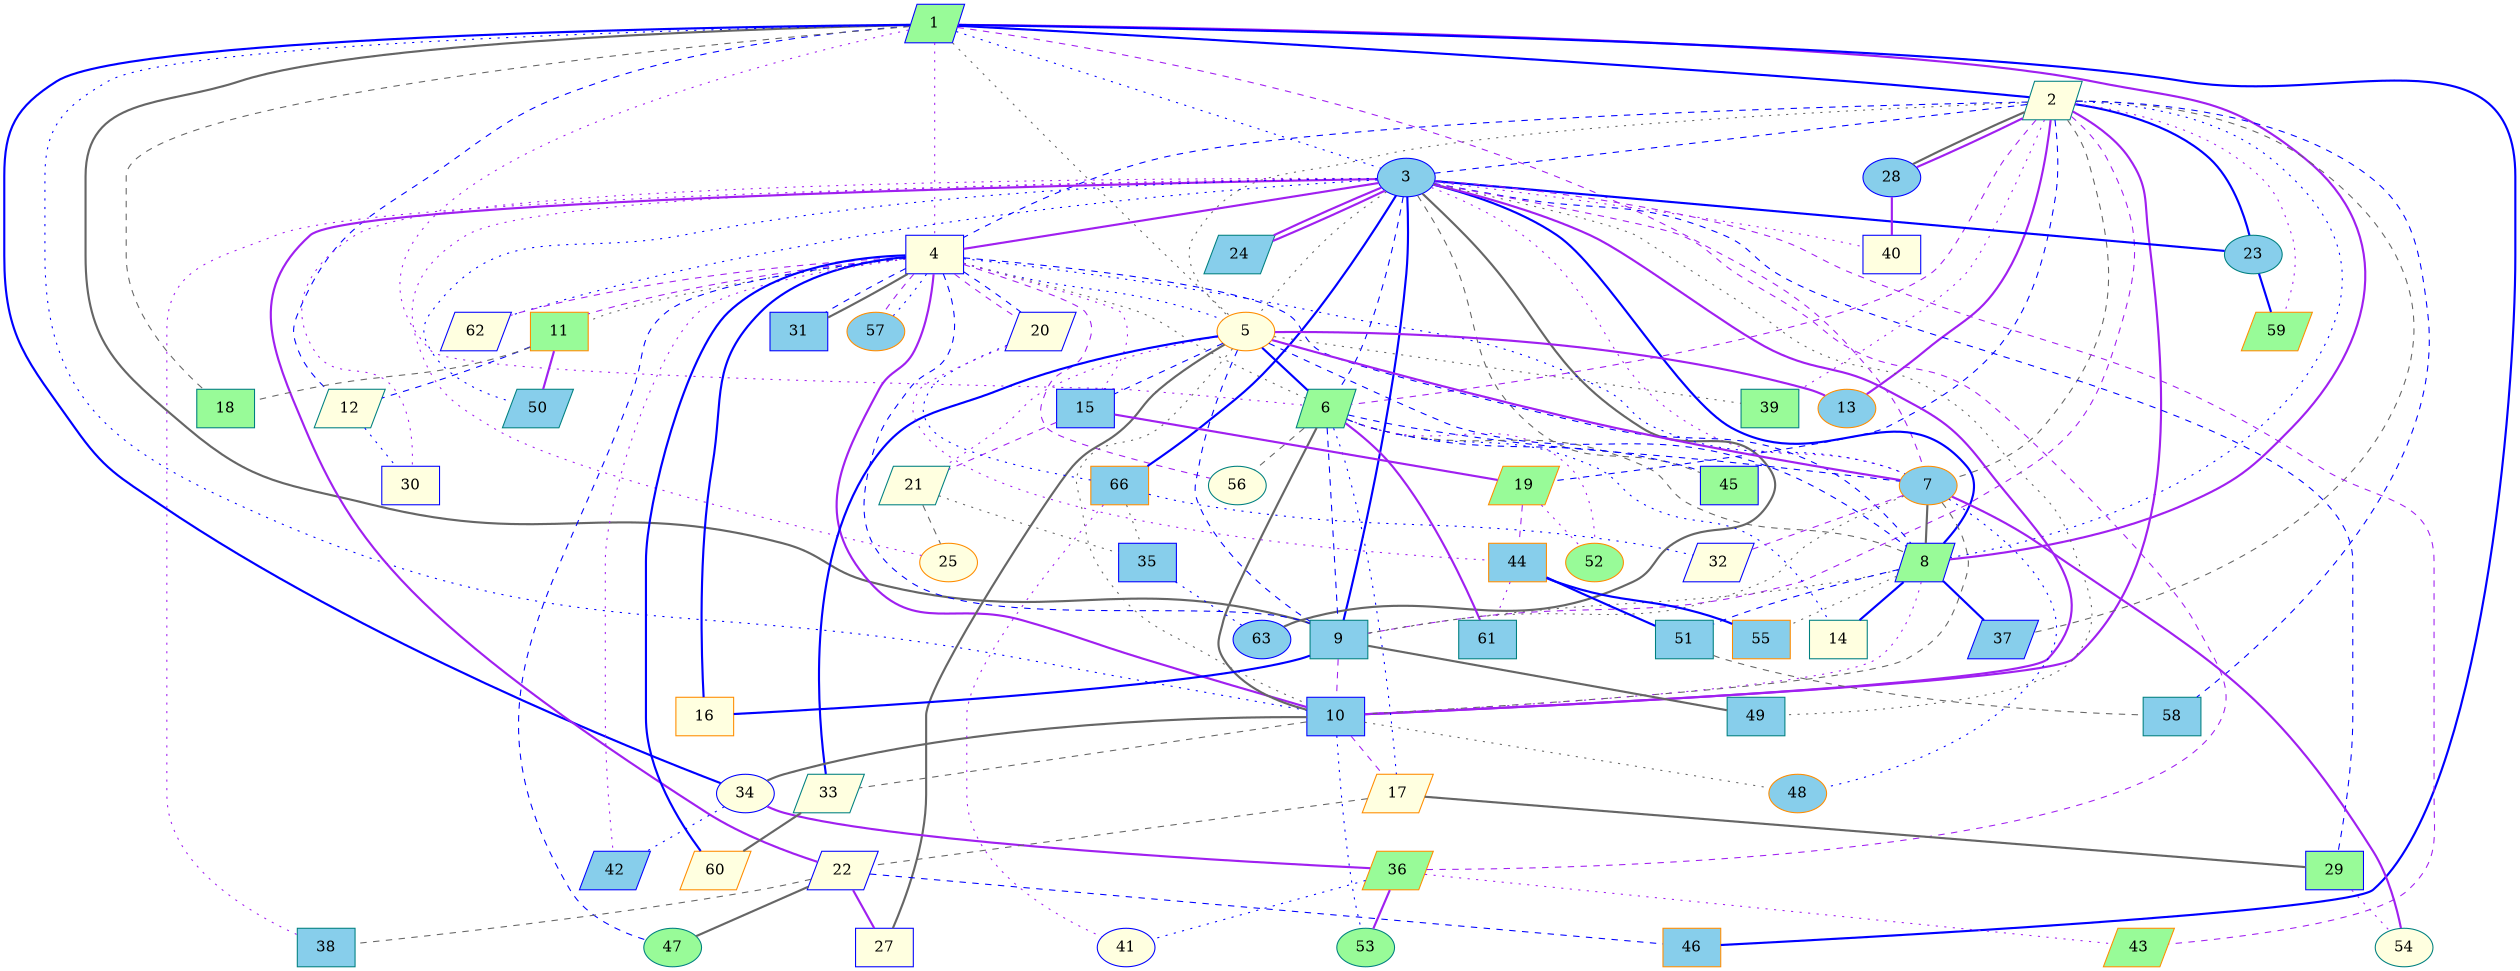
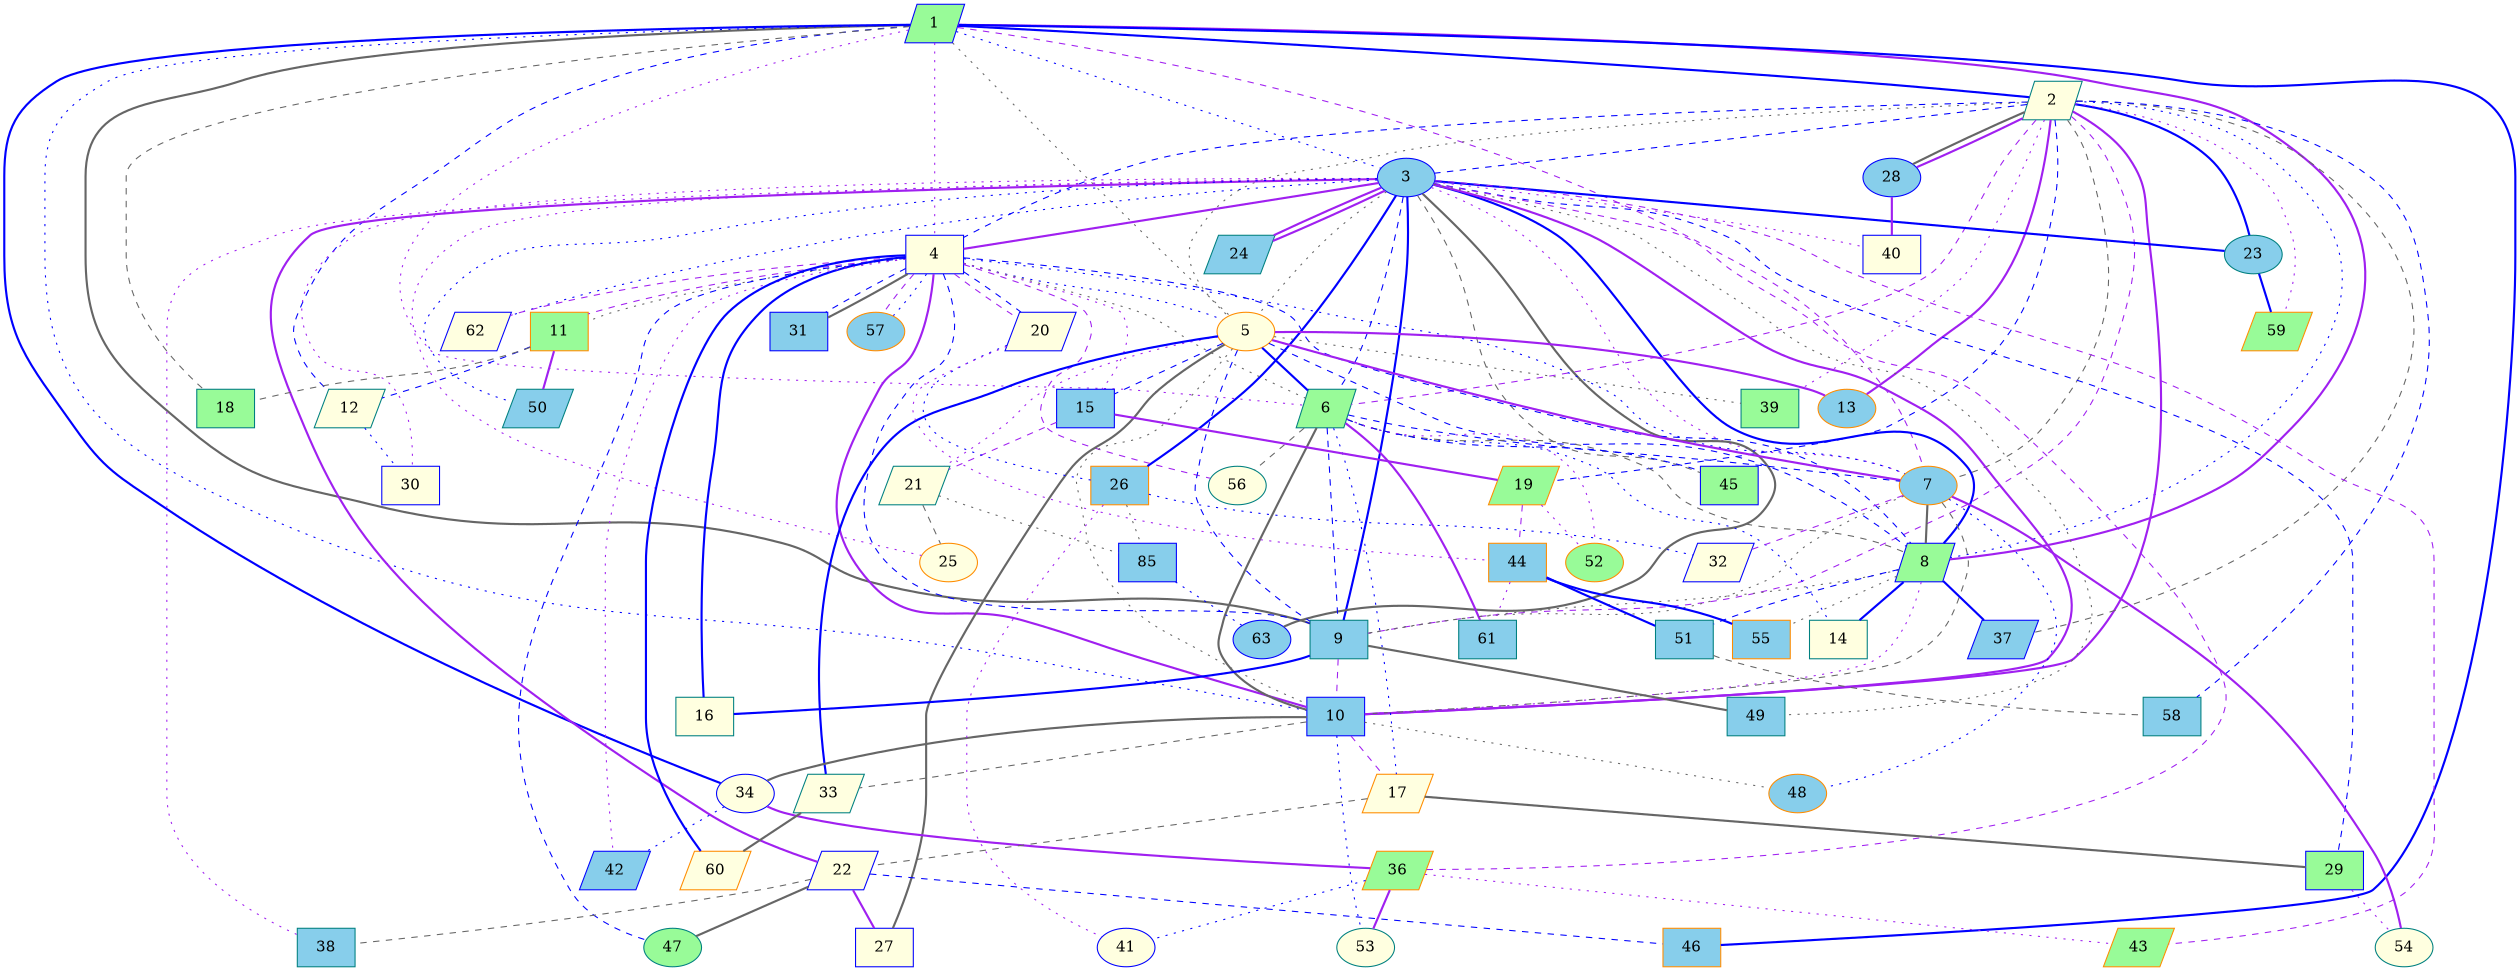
(1120, 486) -> (1120, 486)
(1148, 563) -> (1148, 563)
(705, 717) -> (705, 717)
(1366, 948) -> (1366, 948)
